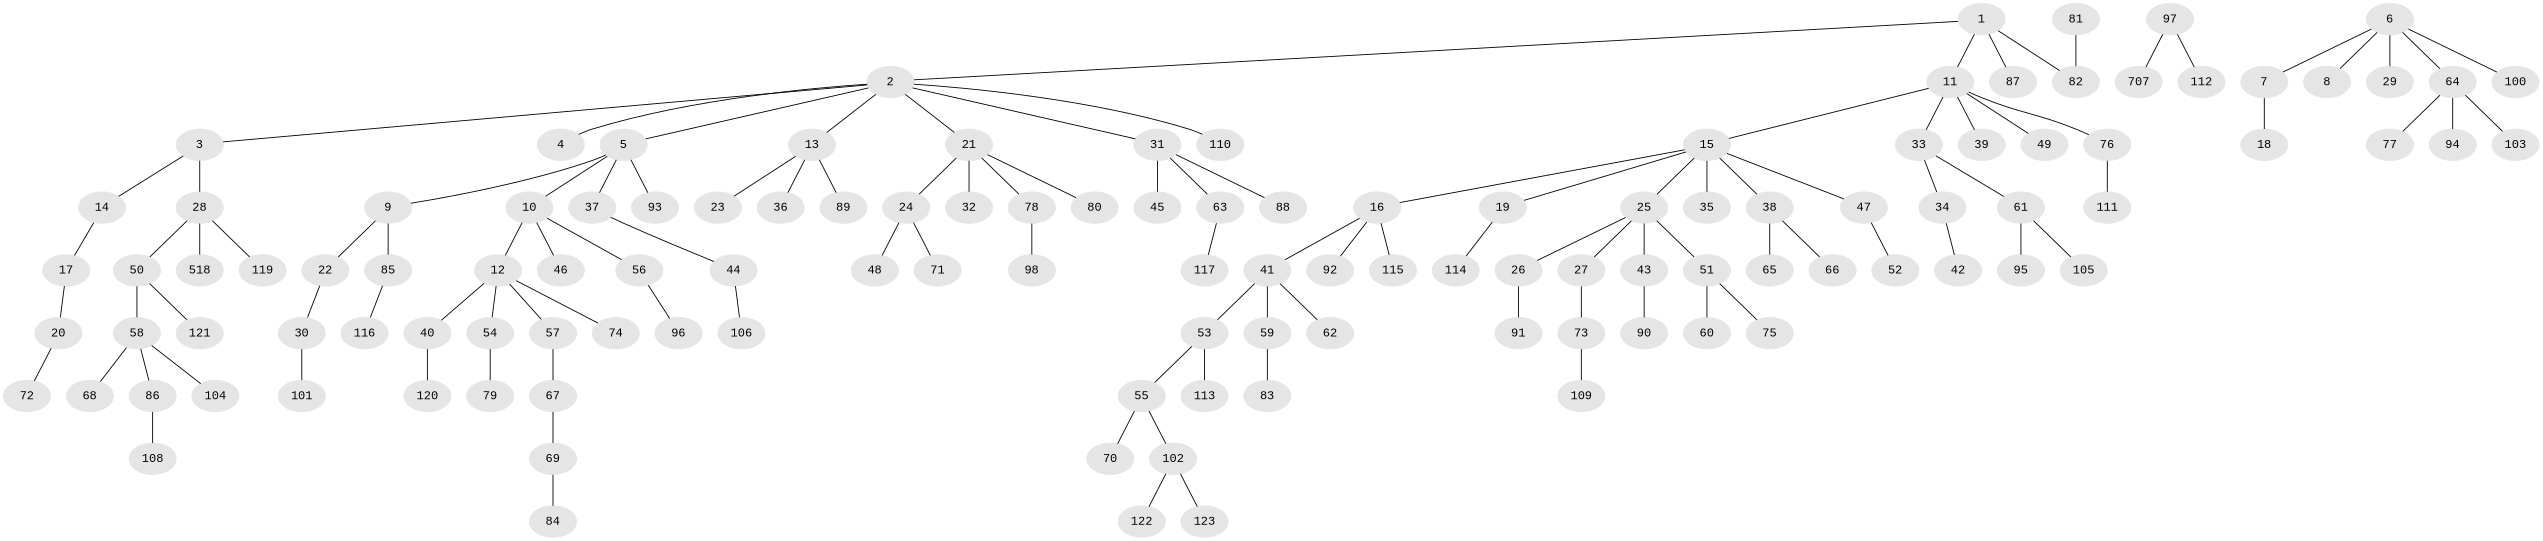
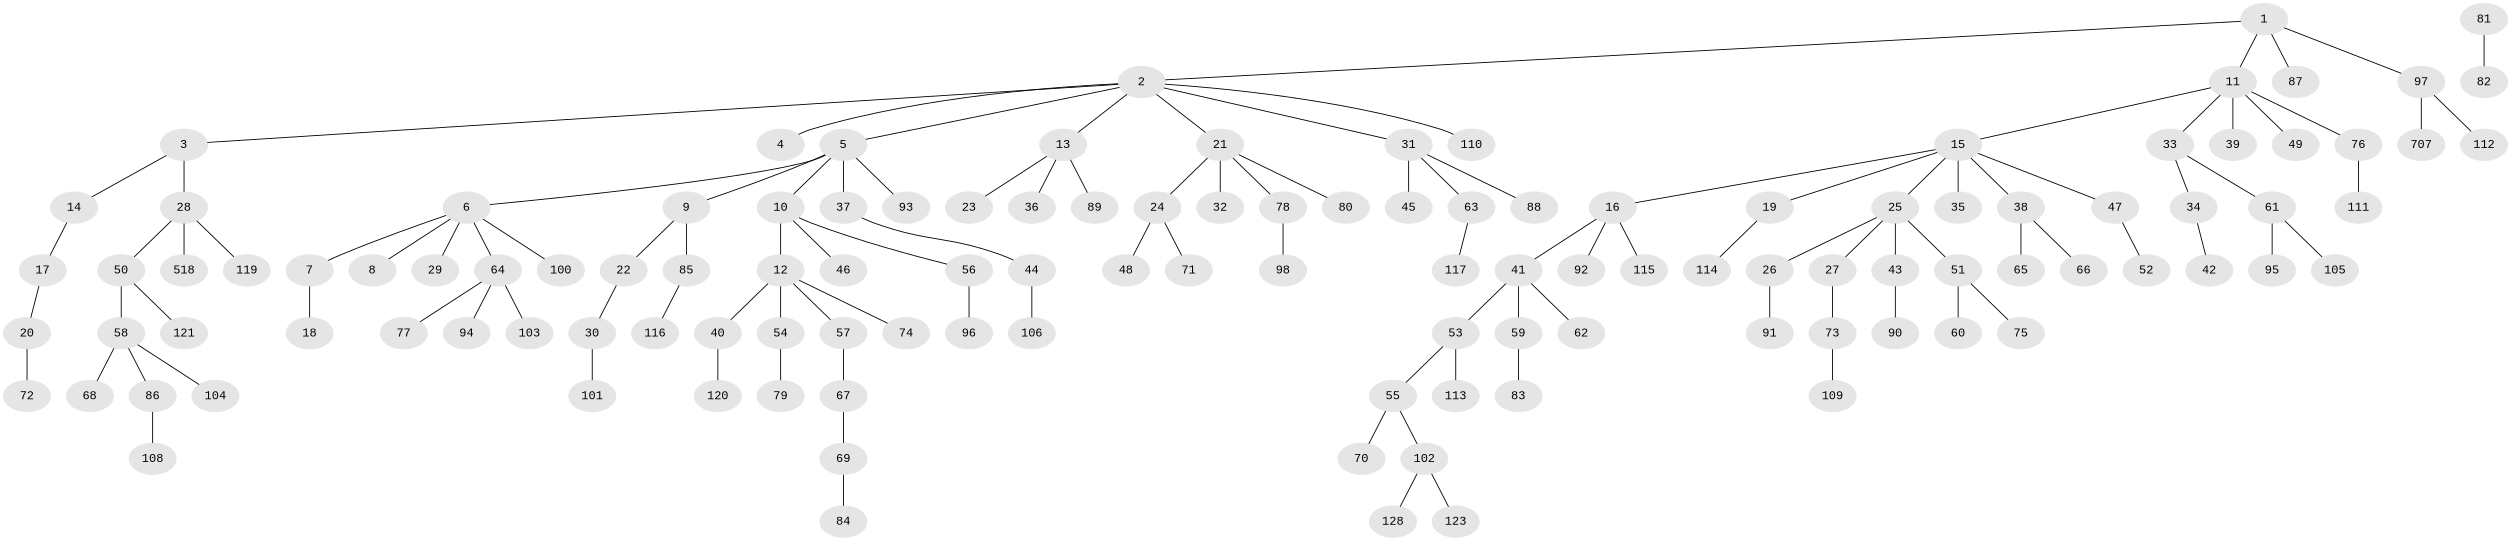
(2029, 51) -> (2343, 51)
none -> (659, 186)
(1142, 522) -> (1393, 522)
